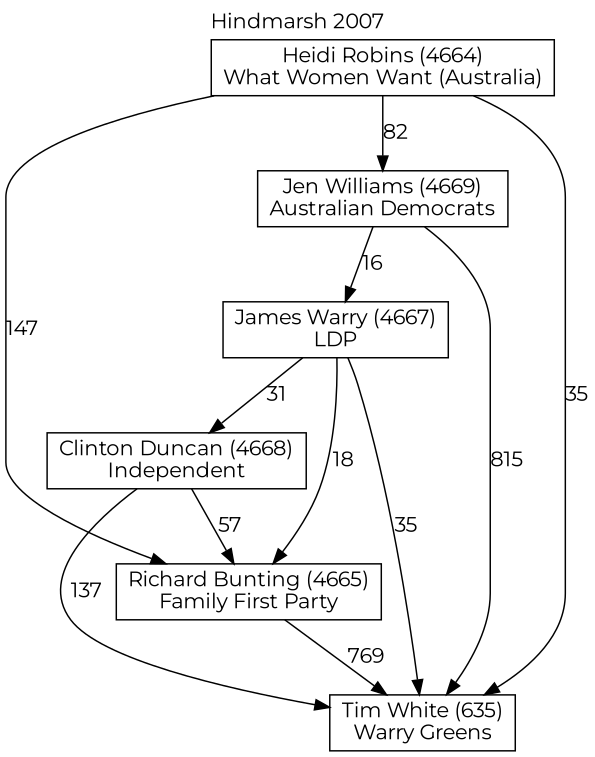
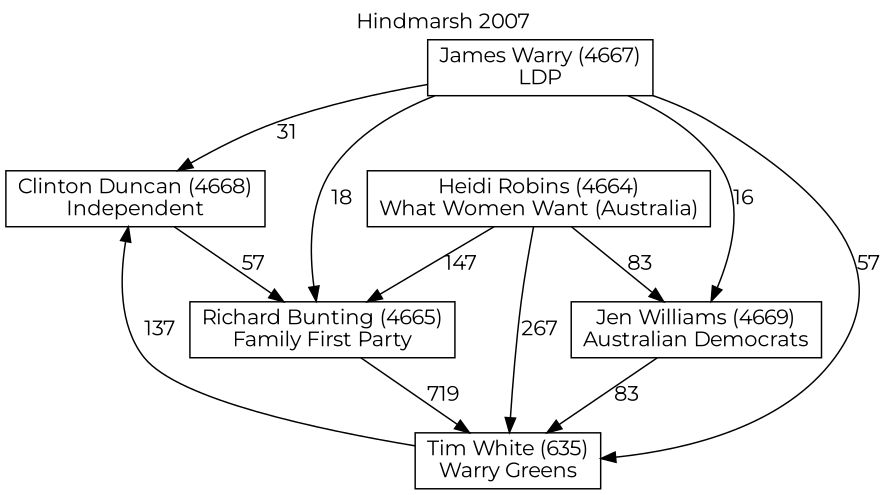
(396, 133) -> (640, 264)
(362, 257) -> (722, 170)
(577, 395) -> (540, 330)
(507, 461) -> (627, 395)
(406, 526) -> (869, 264)
(111, 648) -> (216, 399)
(366, 657) -> (443, 395)
